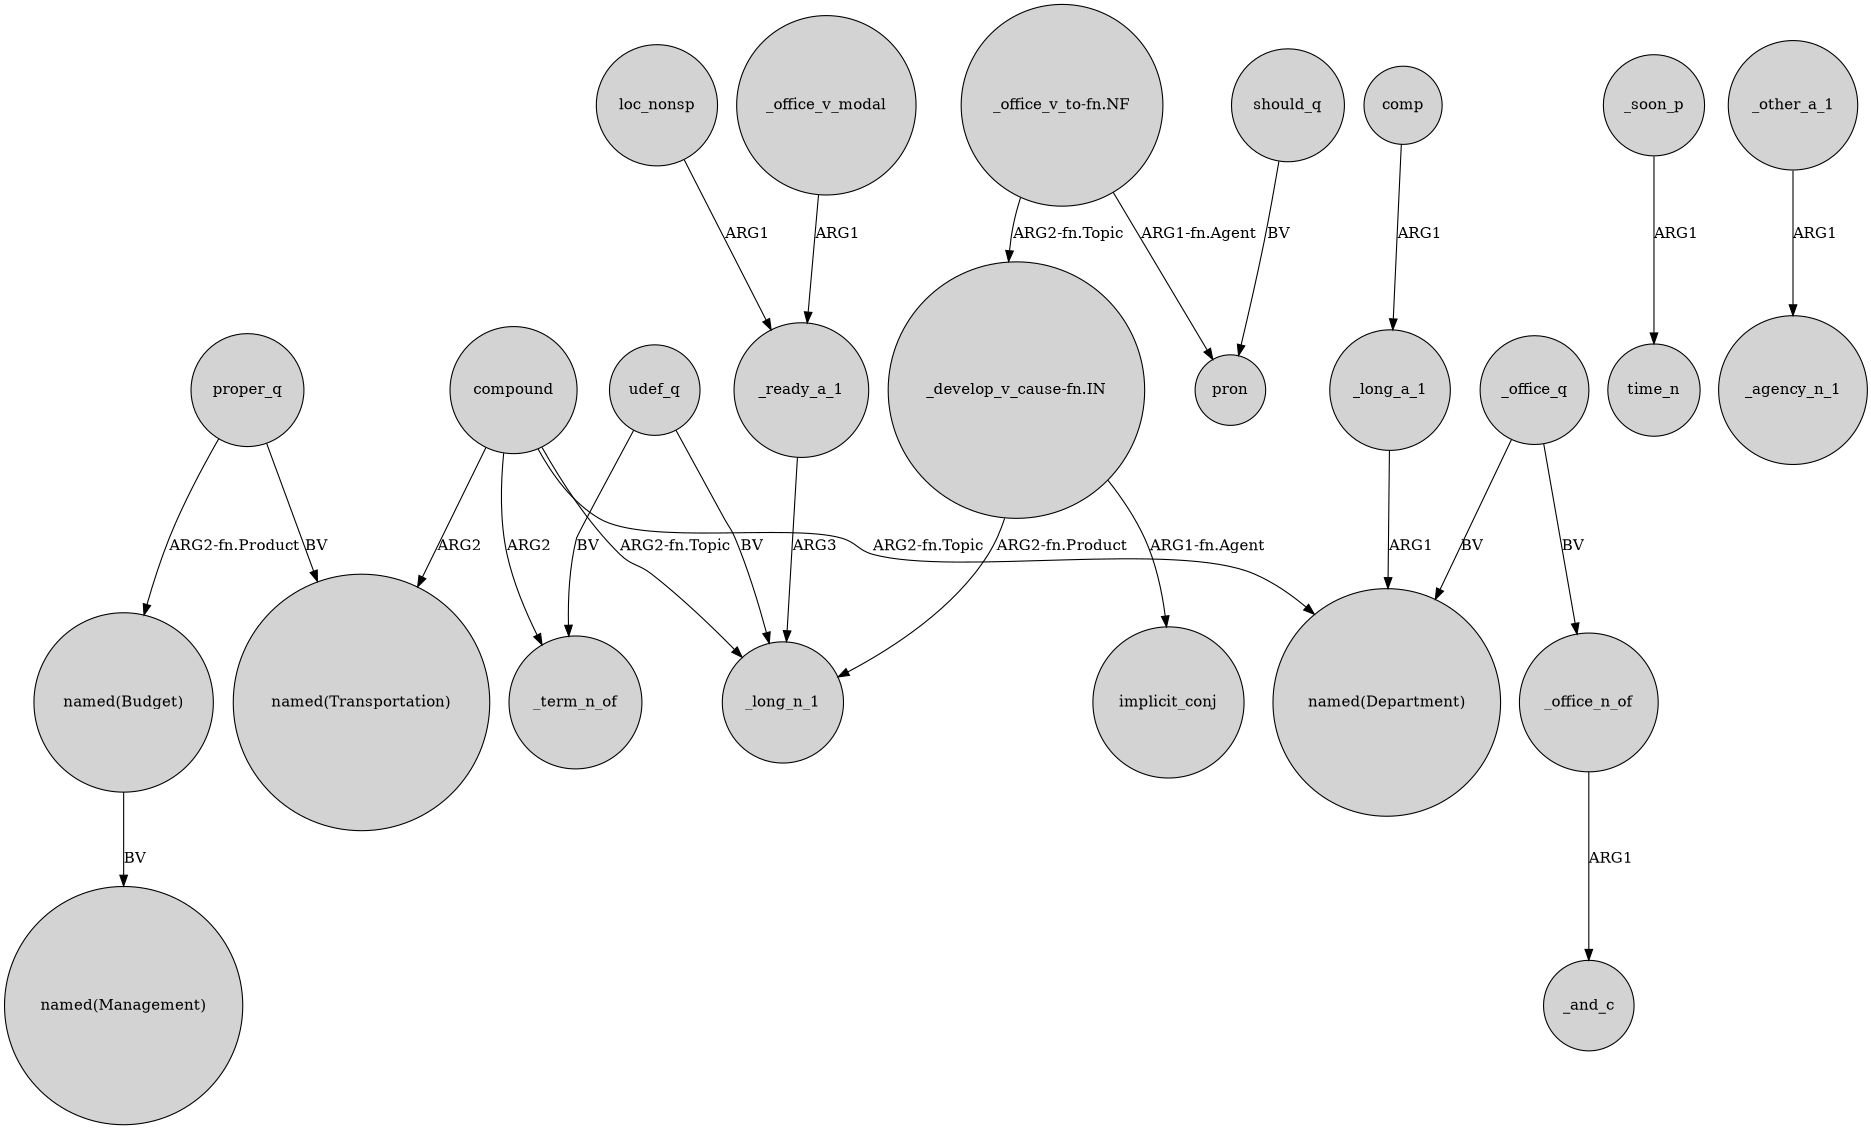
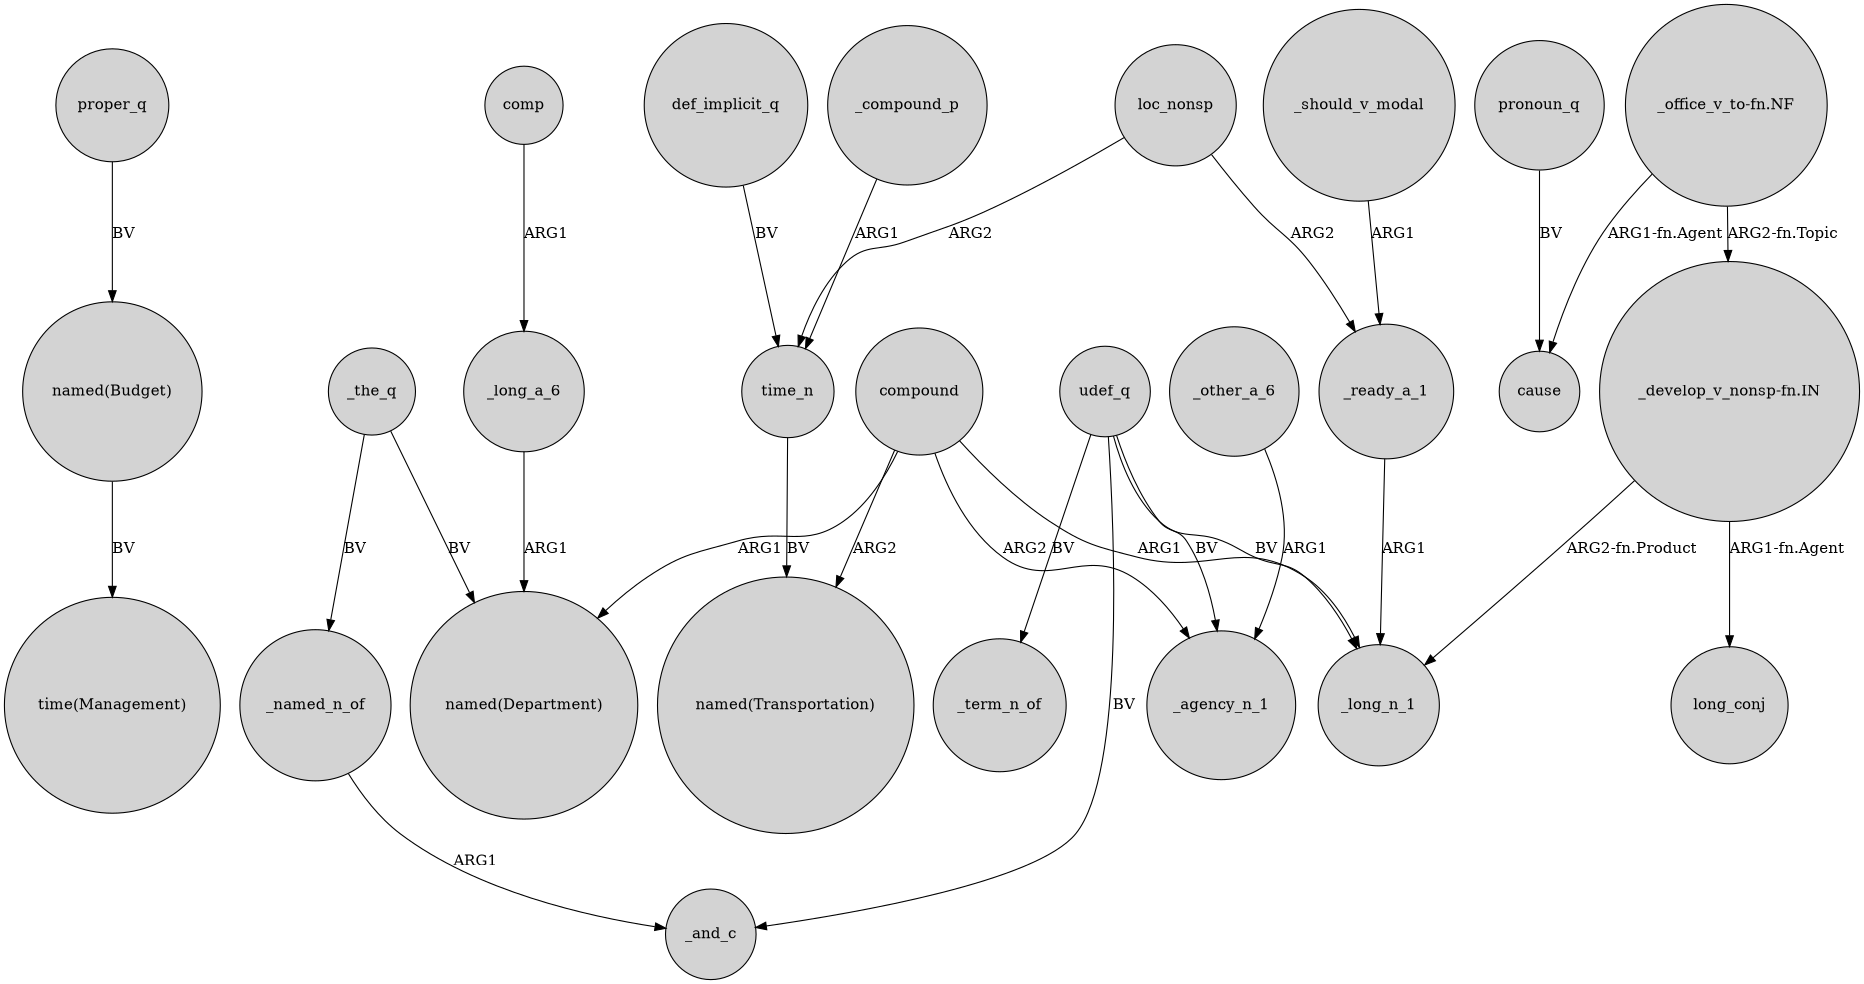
none -> (726, 105)
(826, 105) -> (1359, 105)
(1288, 105) -> (1539, 105)
(1654, 105) -> (907, 105)
(1793, 105) -> (1234, 392)
none -> (949, 226)
(748, 234) -> (1313, 234)
(1016, 390) -> (1730, 392)
(1230, 390) -> (1539, 392)
(1390, 390) -> (524, 392)
(1534, 390) -> (372, 392)
(290, 507) -> (787, 502)
none -> (1189, 544)
(235, 546) -> (124, 234)
(675, 546) -> (1160, 549)
(815, 546) -> (1404, 549)
(928, 546) -> (760, 549)
(506, 547) -> (1033, 570)
(1168, 702) -> (1730, 705)
(1589, 702) -> (315, 705)
none -> (1092, 800)
(124, 1006) -> (112, 705)
